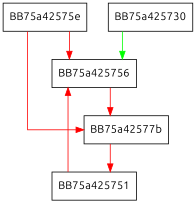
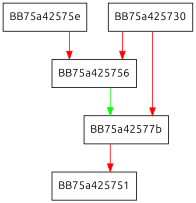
(122, 41) -> (122, 41)
(110, 98) -> (110, 98)
(28, 105) -> (152, 70)
(68, 136) -> none
